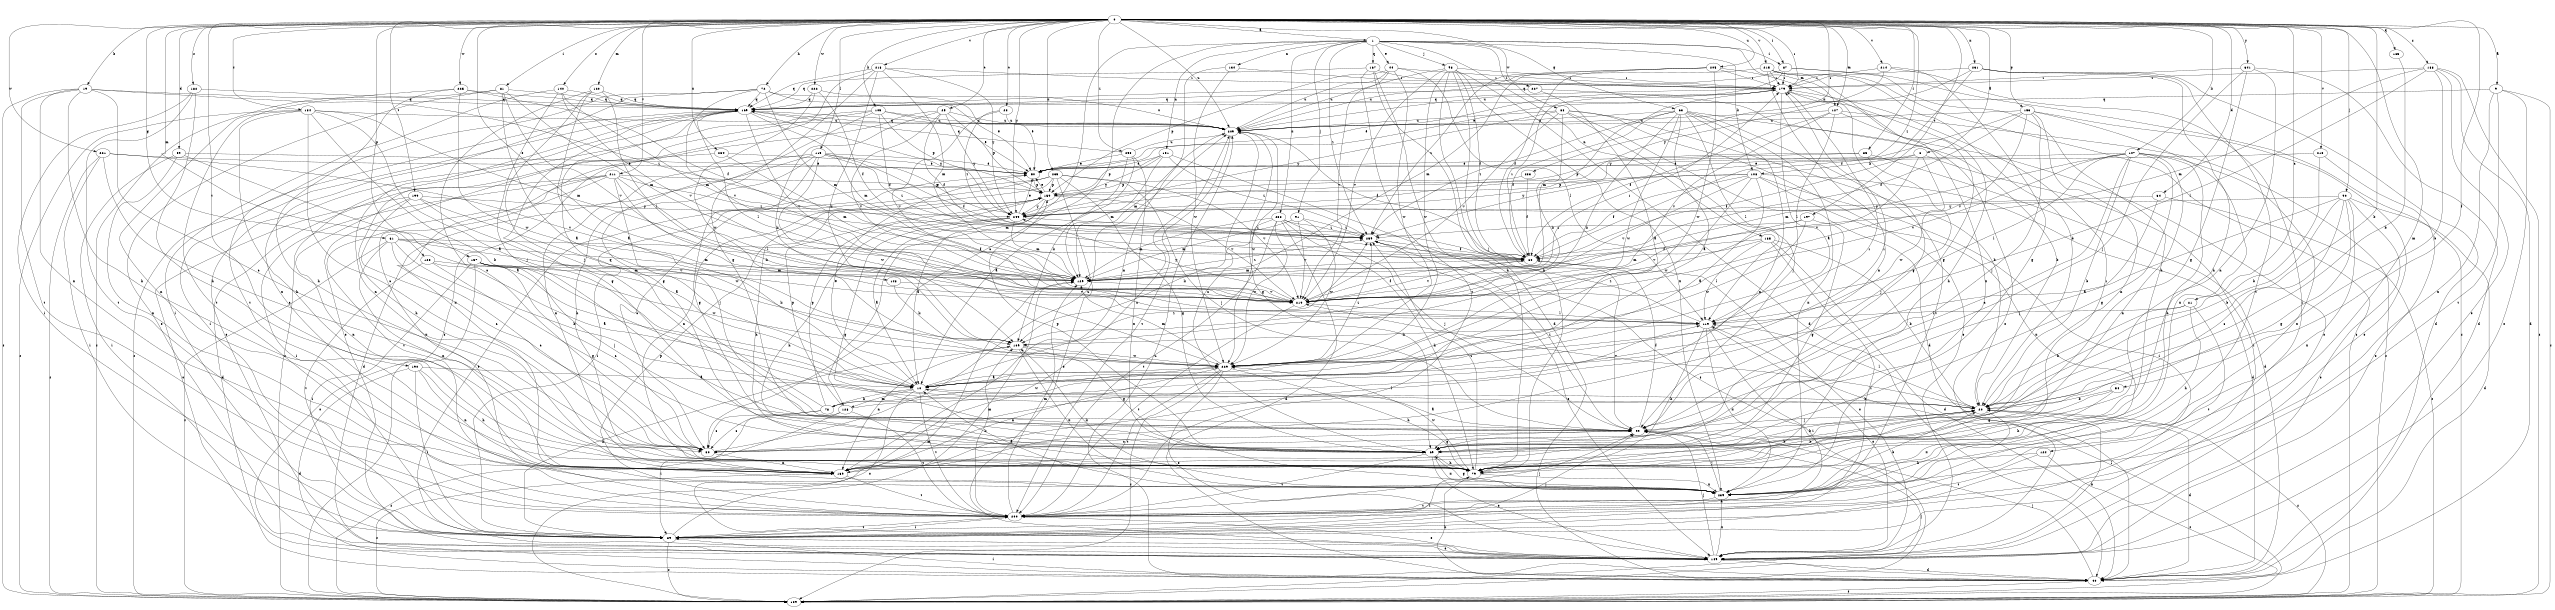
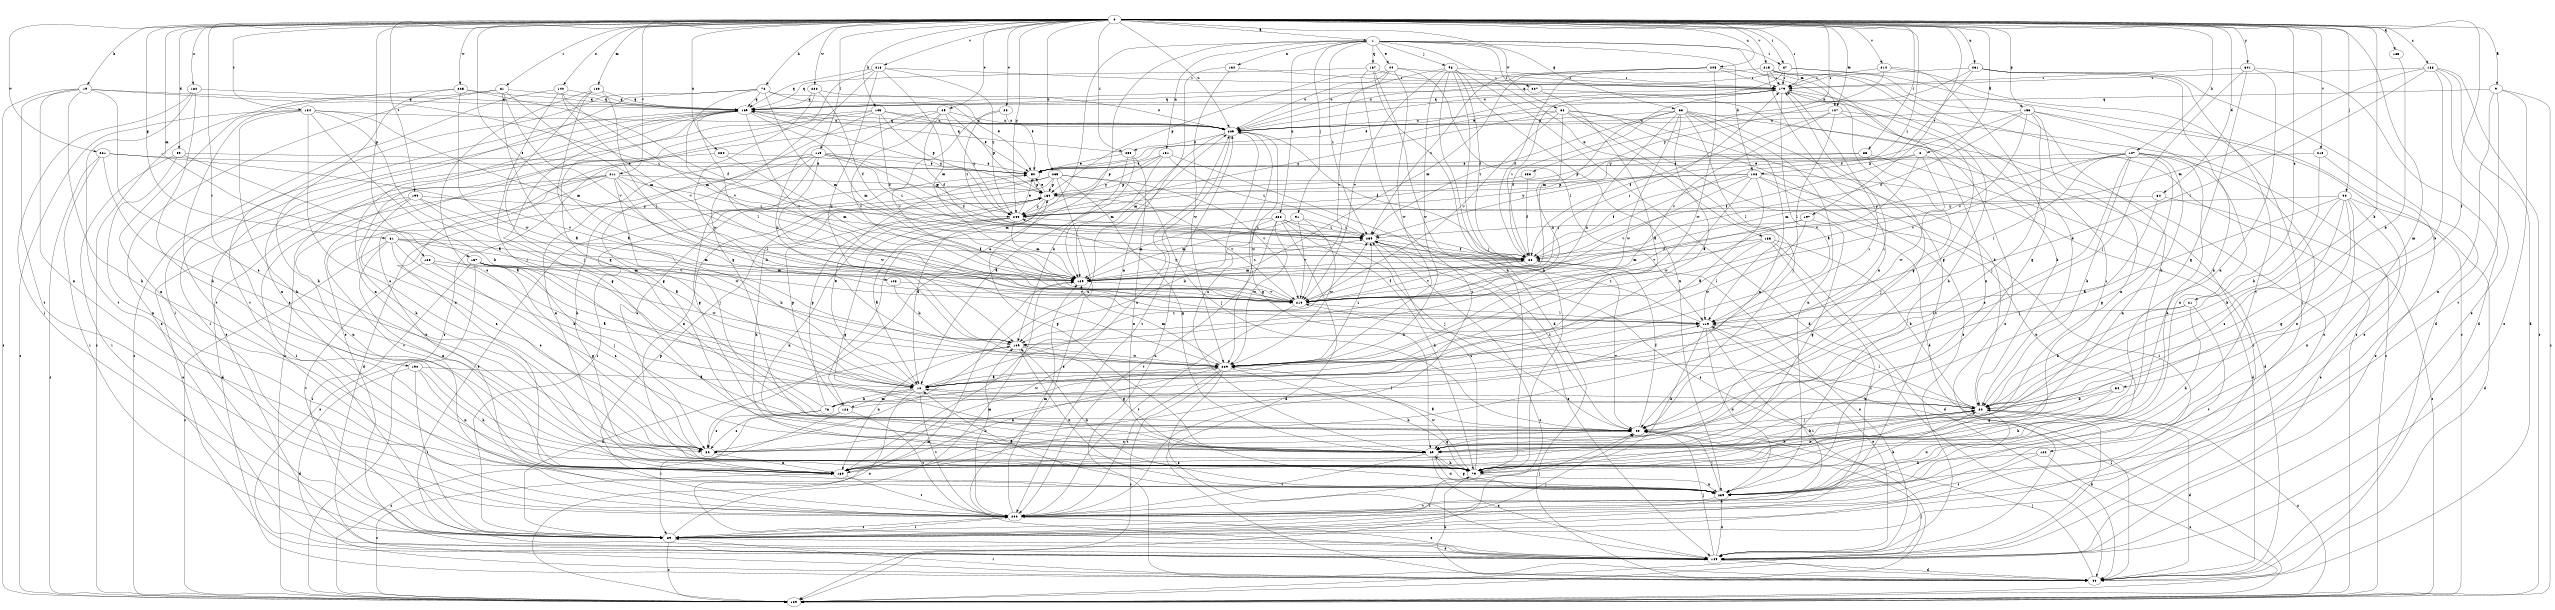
(1178, 139) -> (1181, 143)
(1510, 597) -> (1296, 535)
